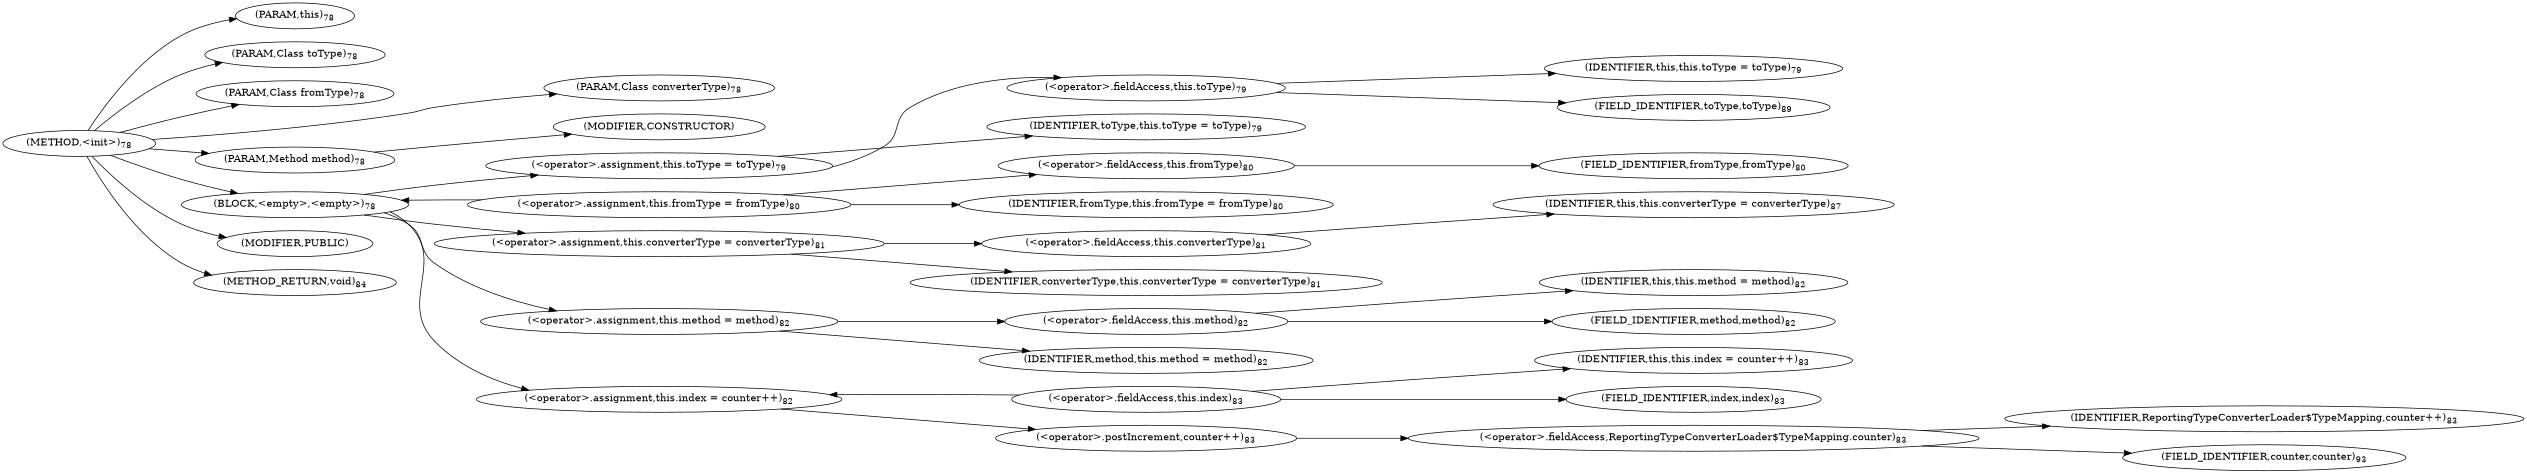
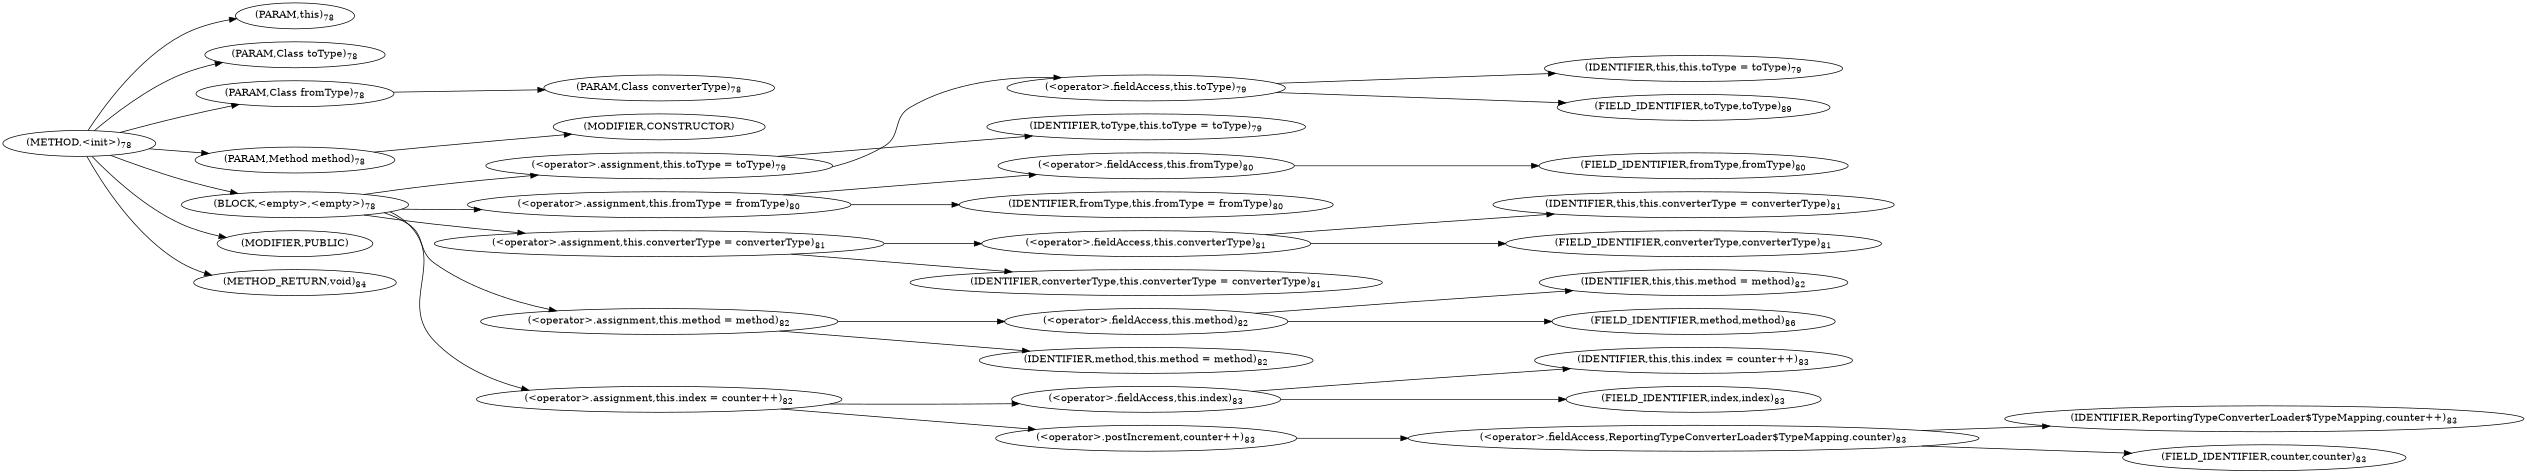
(351, 121) -> (465, 91)
(445, 200) -> (438, 209)
(1836, 204) -> (1836, 204)
none -> (1694, 244)
(1791, 320) -> (1791, 320)
(928, 395) -> (921, 404)
(2362, 457) -> (2362, 457)
